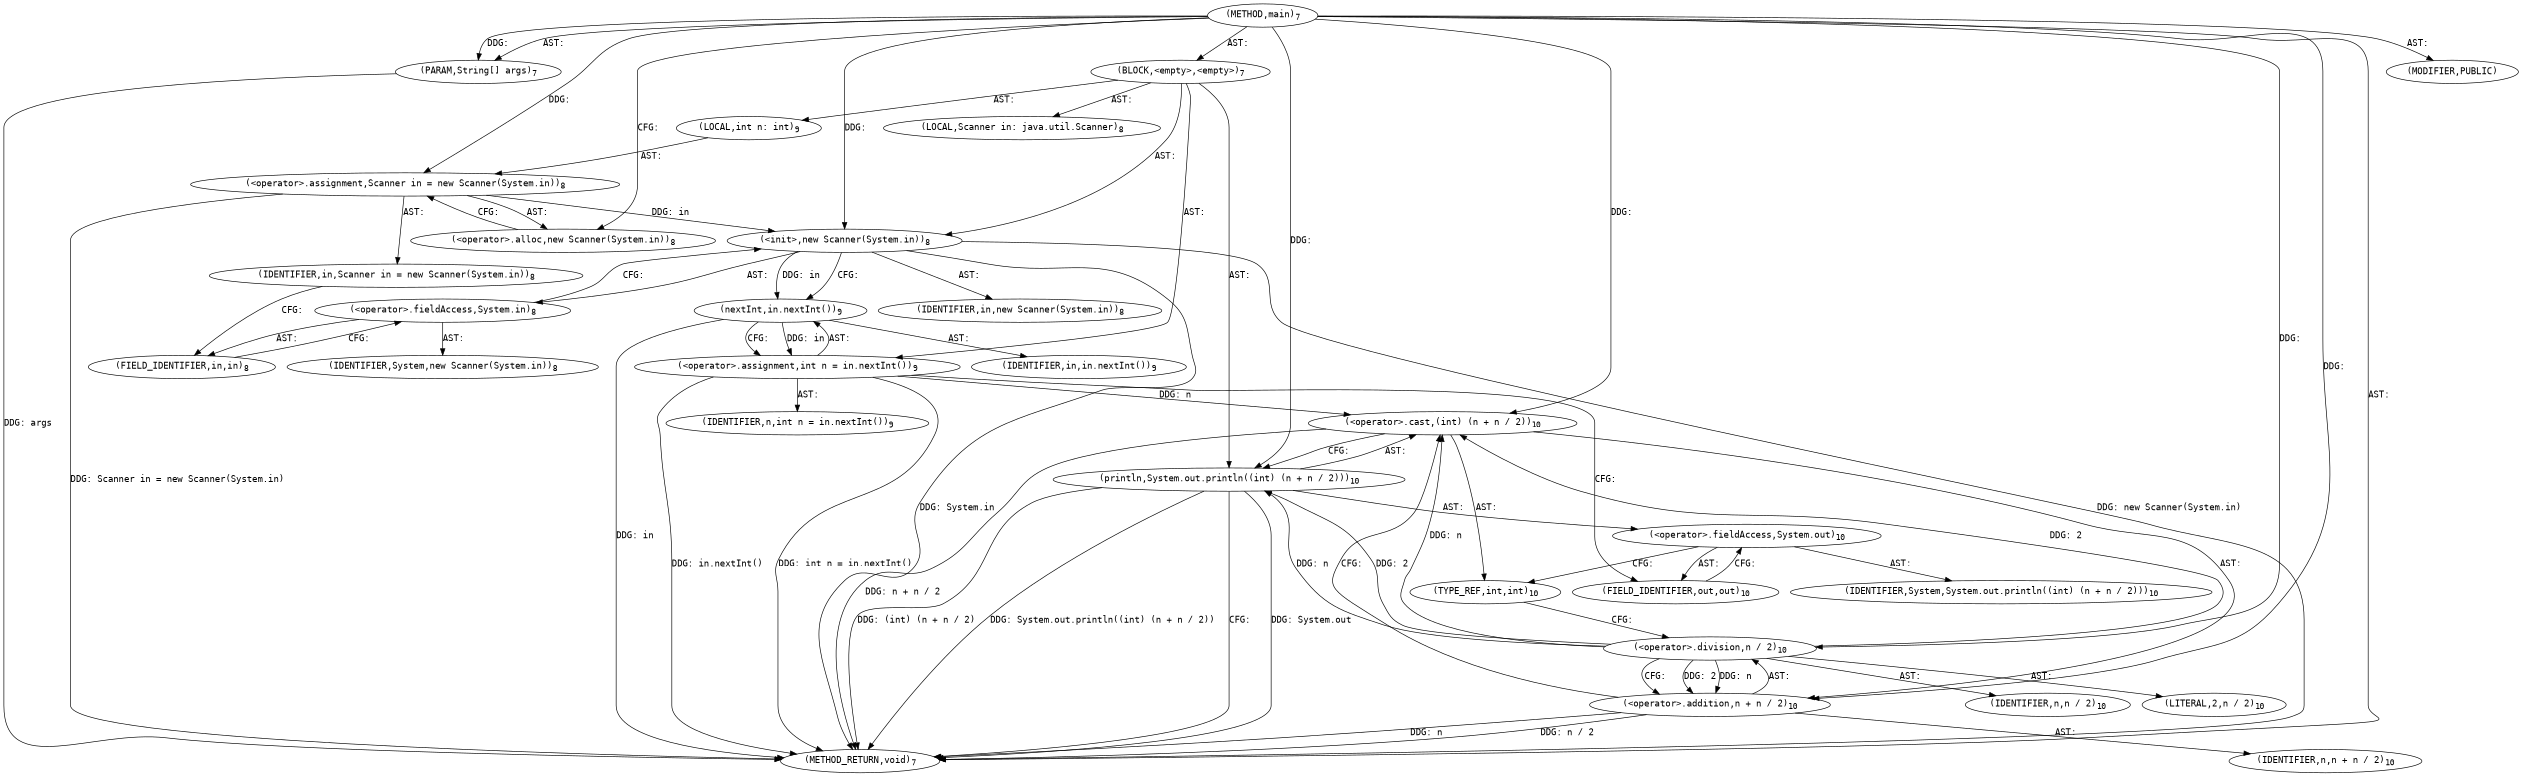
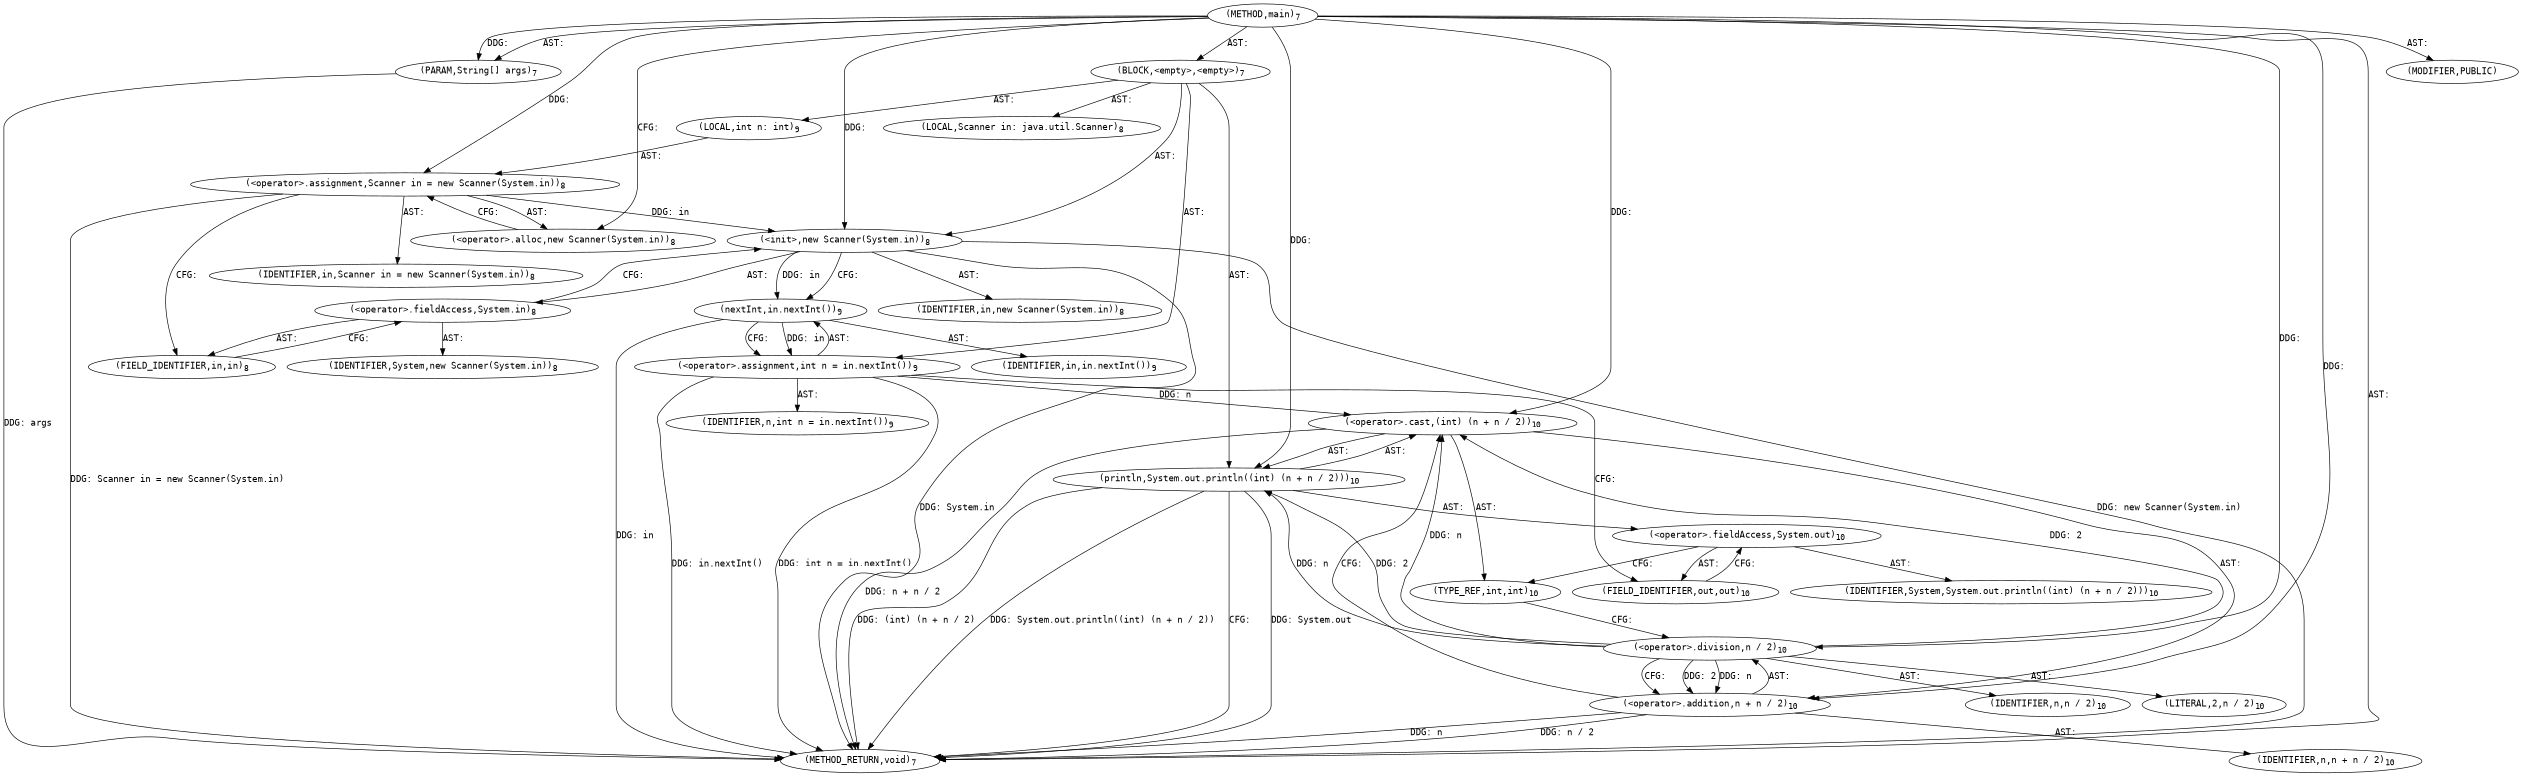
(257, 311) -> (195, 243)
(1342, 451) -> (1342, 451)
